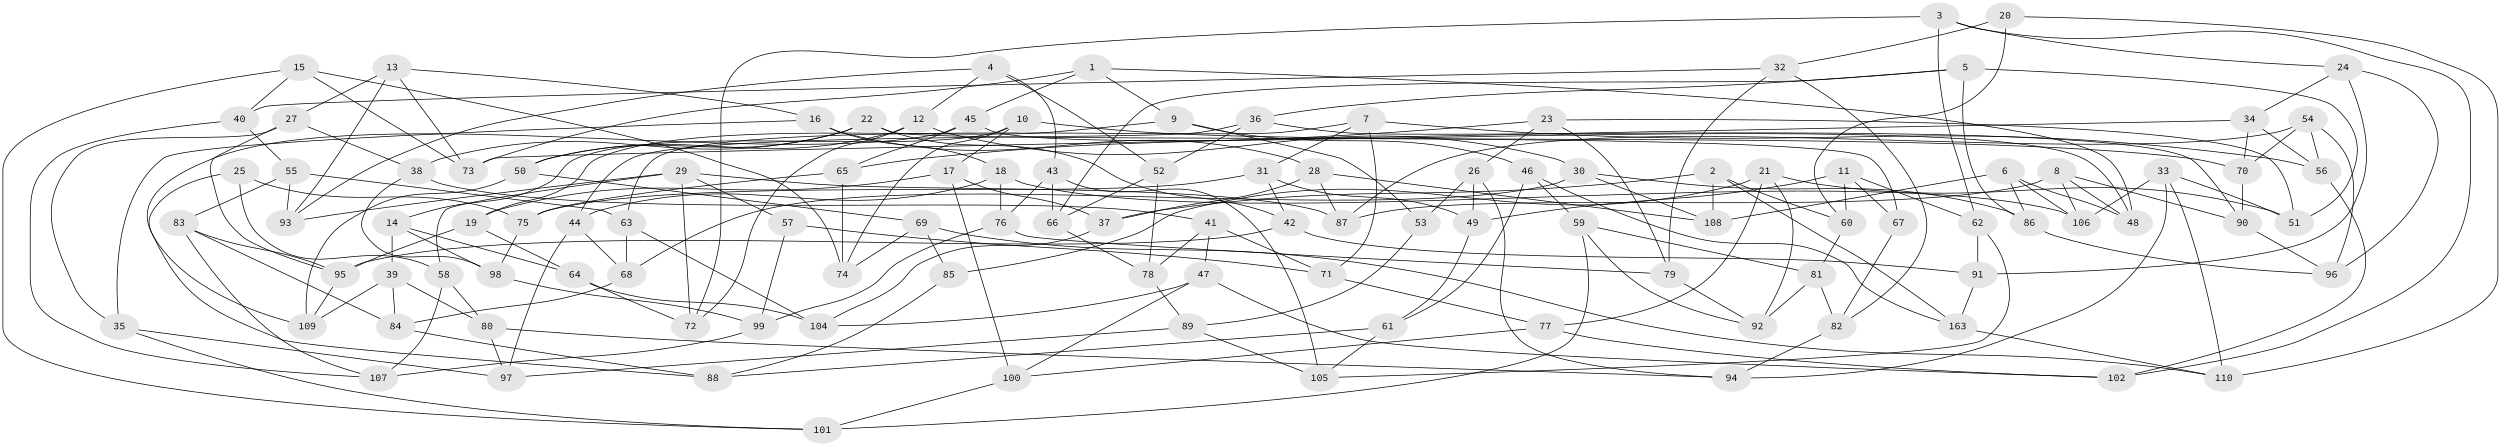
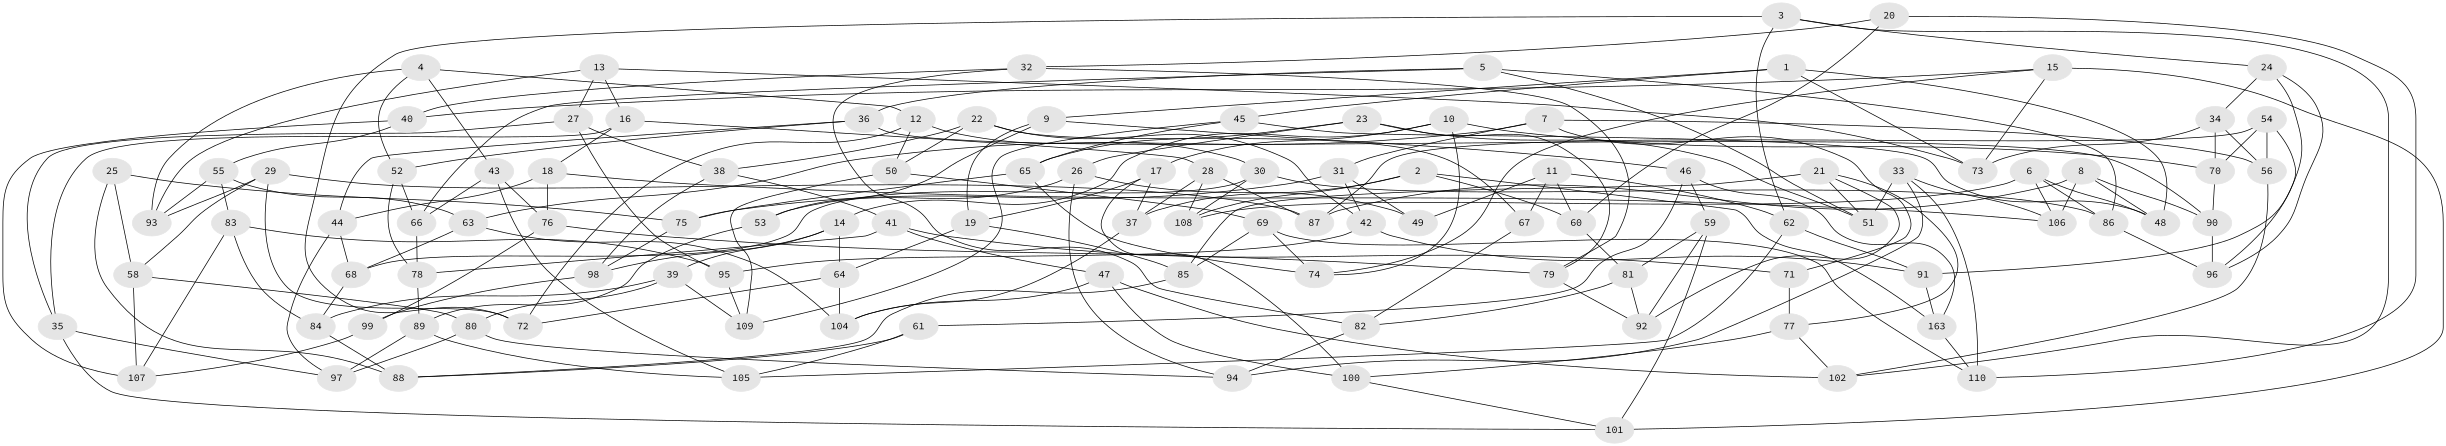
(788, 223) -> none
(404, 247) -> (1079, 243)
(1444, 284) -> none
